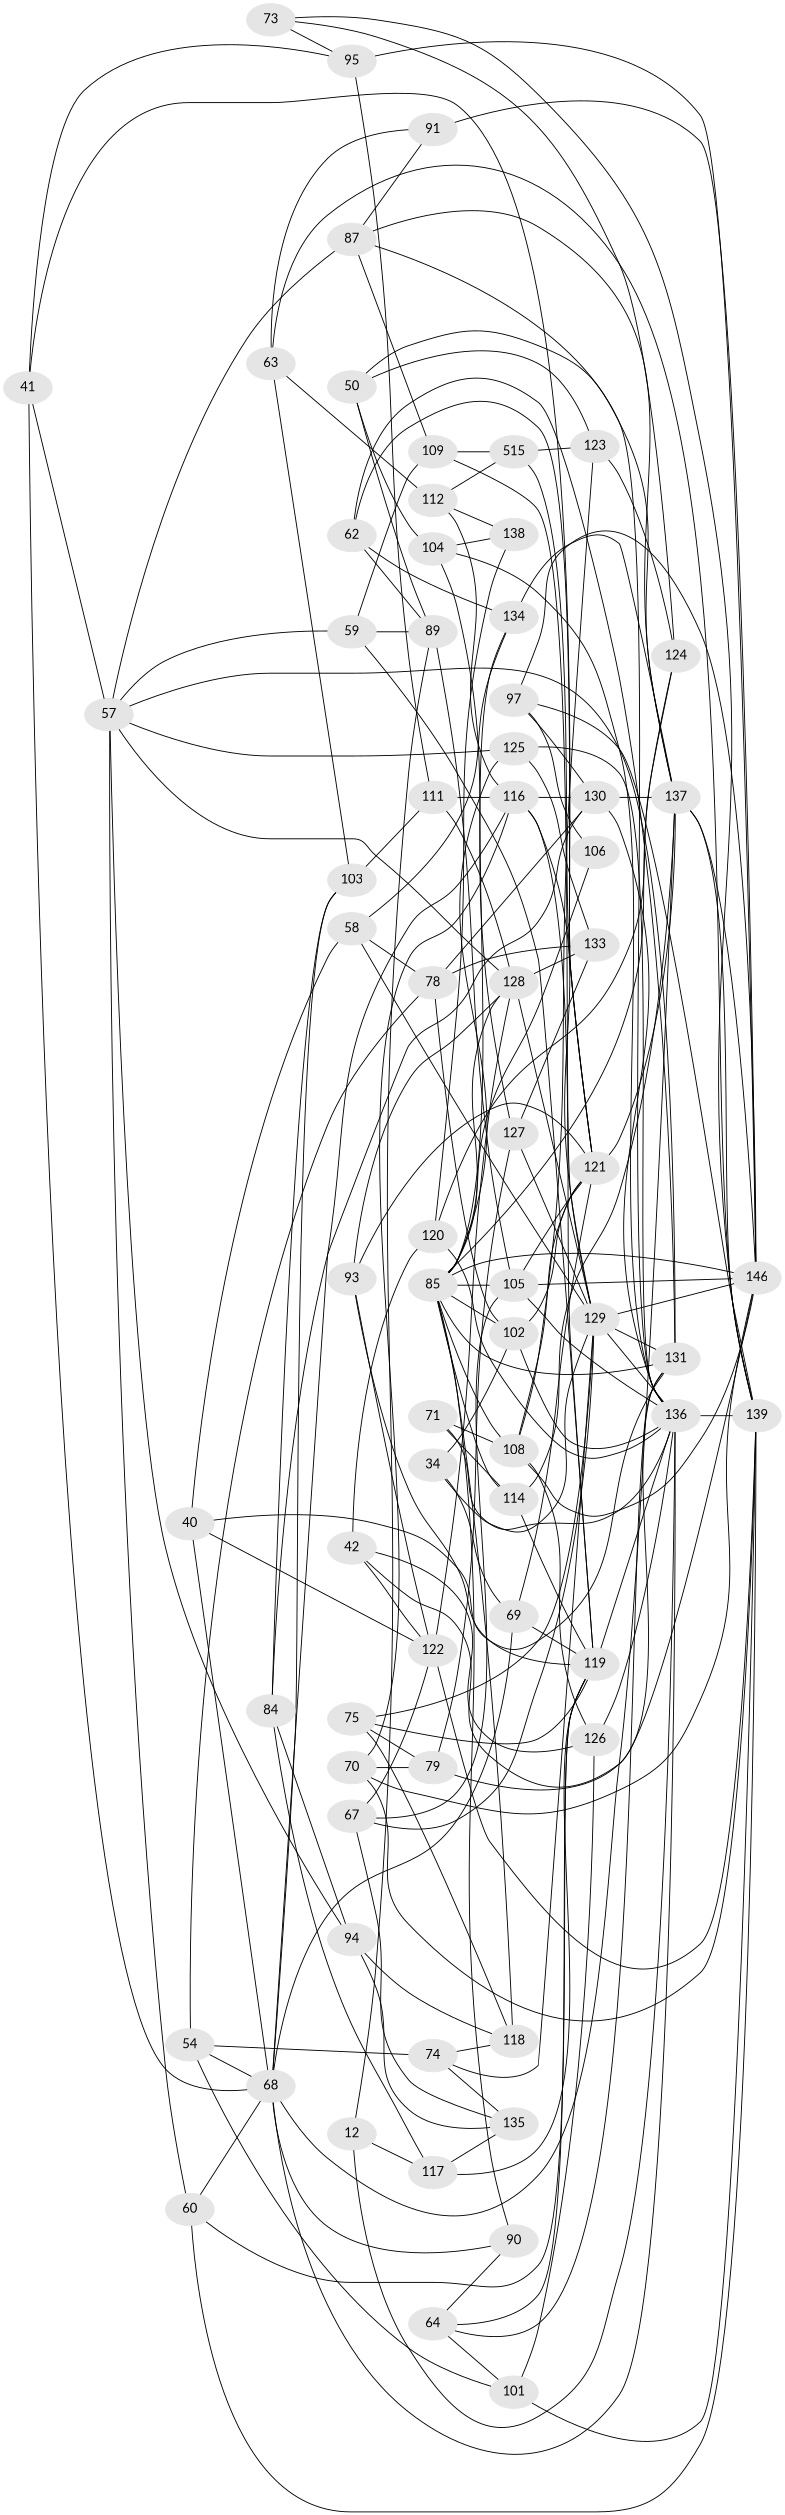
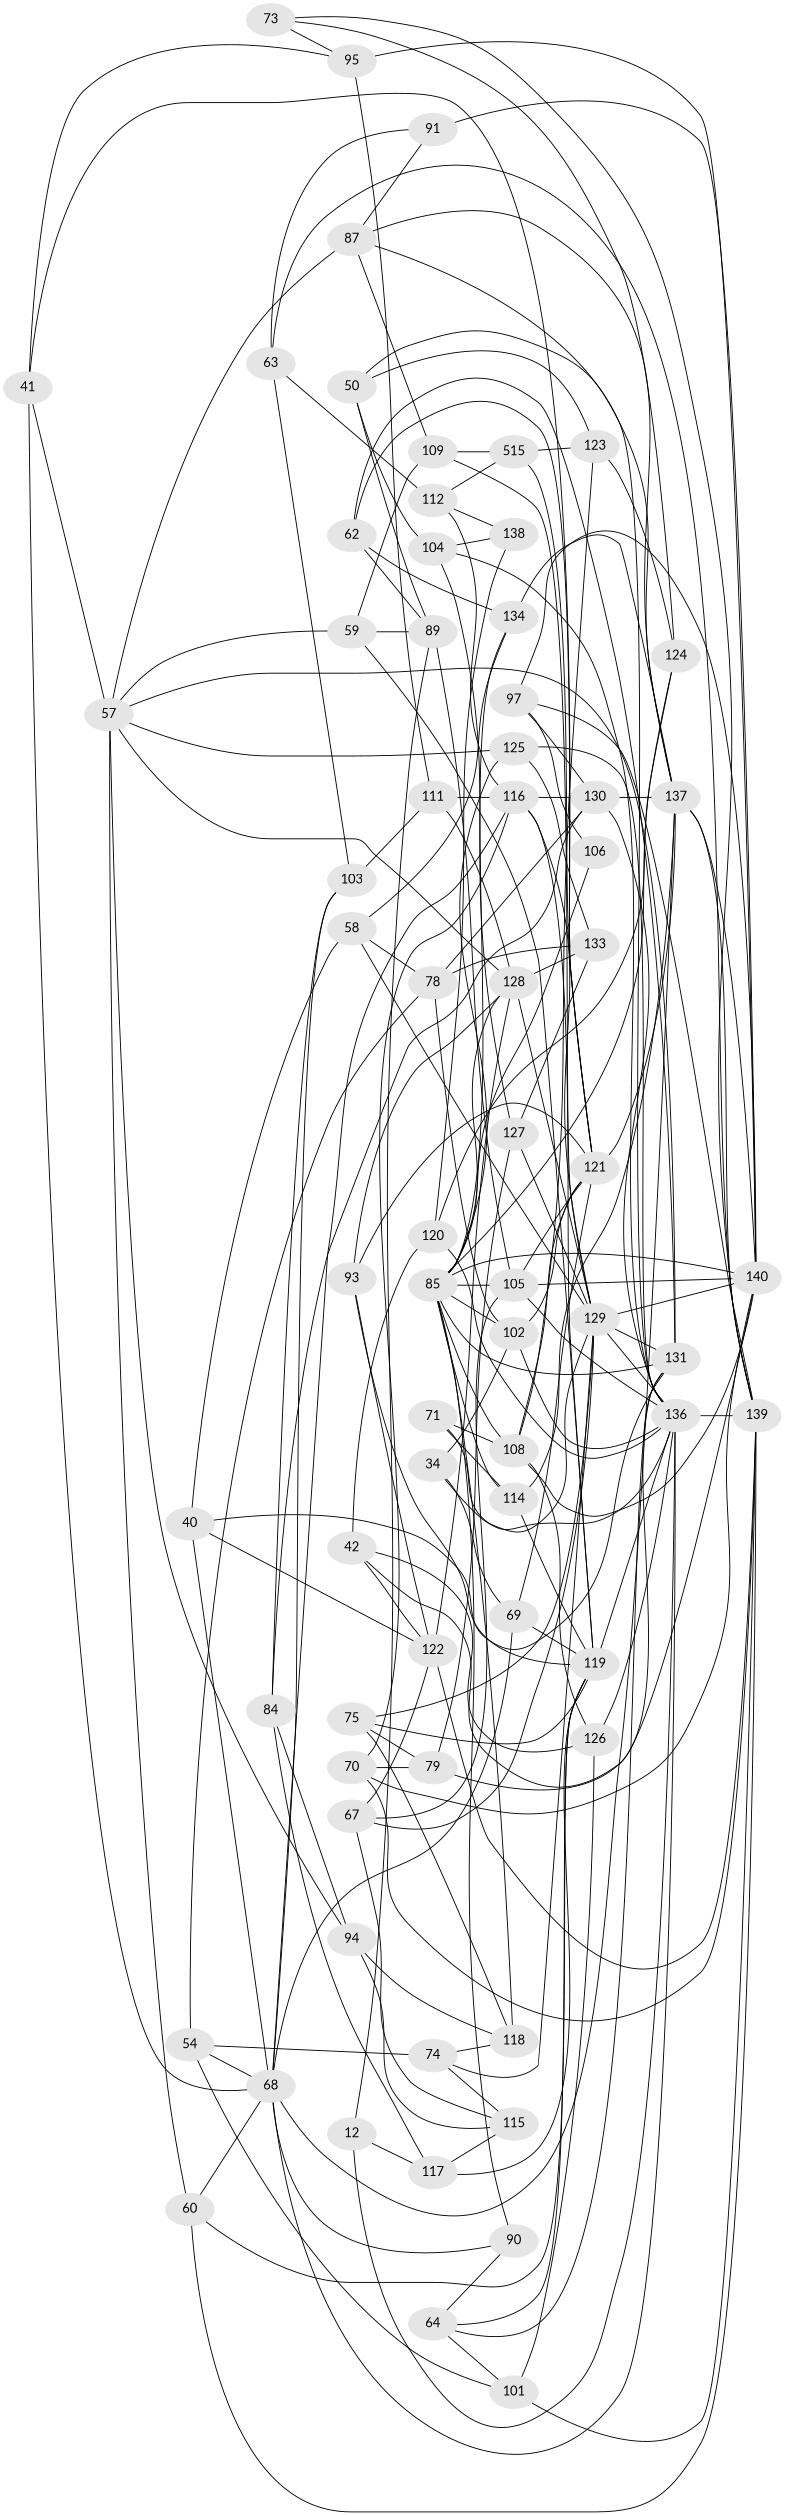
(757, 1278) -> (757, 1278)
(514, 2124) -> (514, 2124)
